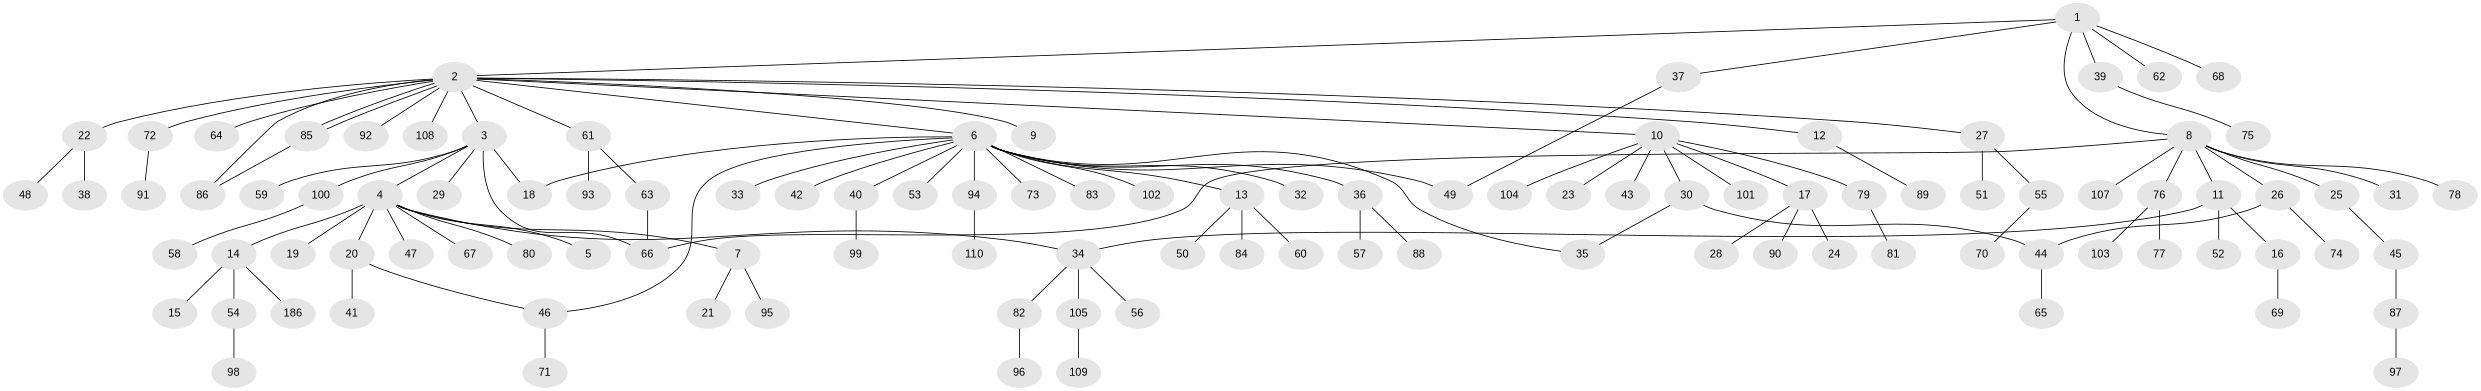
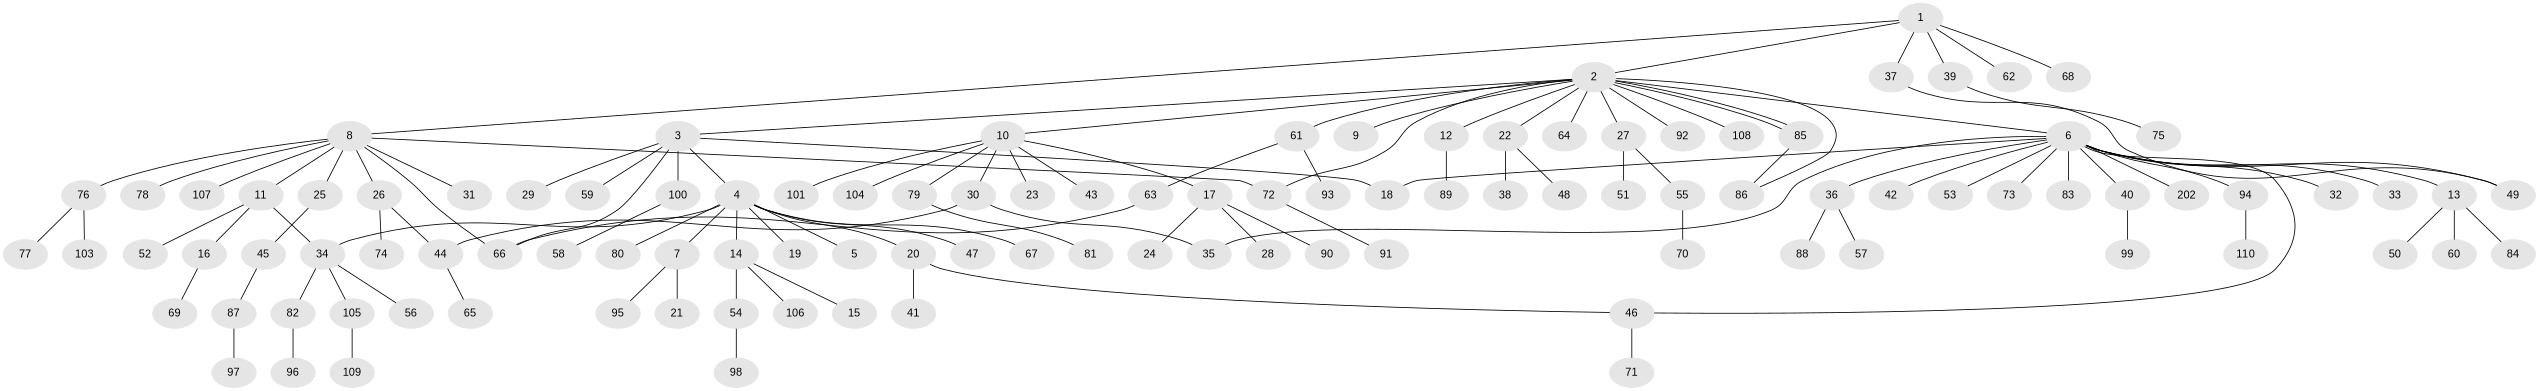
none -> (813, 159)
(1152, 195) -> (2187, 195)
(293, 314) -> (795, 314)
